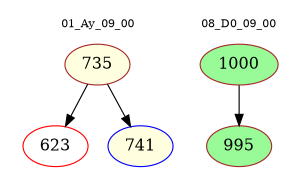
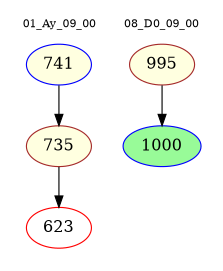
(239, 65) -> (162, 146)
(116, 100) -> (59, 100)
(239, 100) -> (162, 100)
(239, 146) -> (162, 65)
